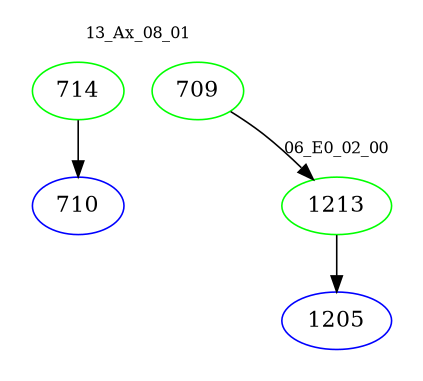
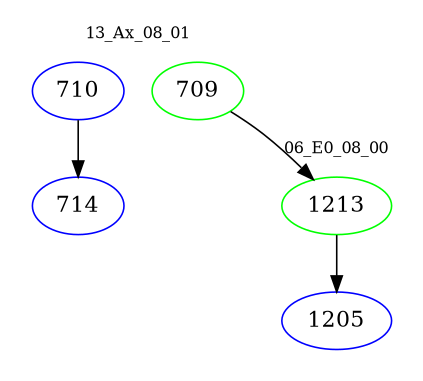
(78, 91) -> (78, 206)
(78, 141) -> (78, 141)
(337, 149) -> (337, 149)
